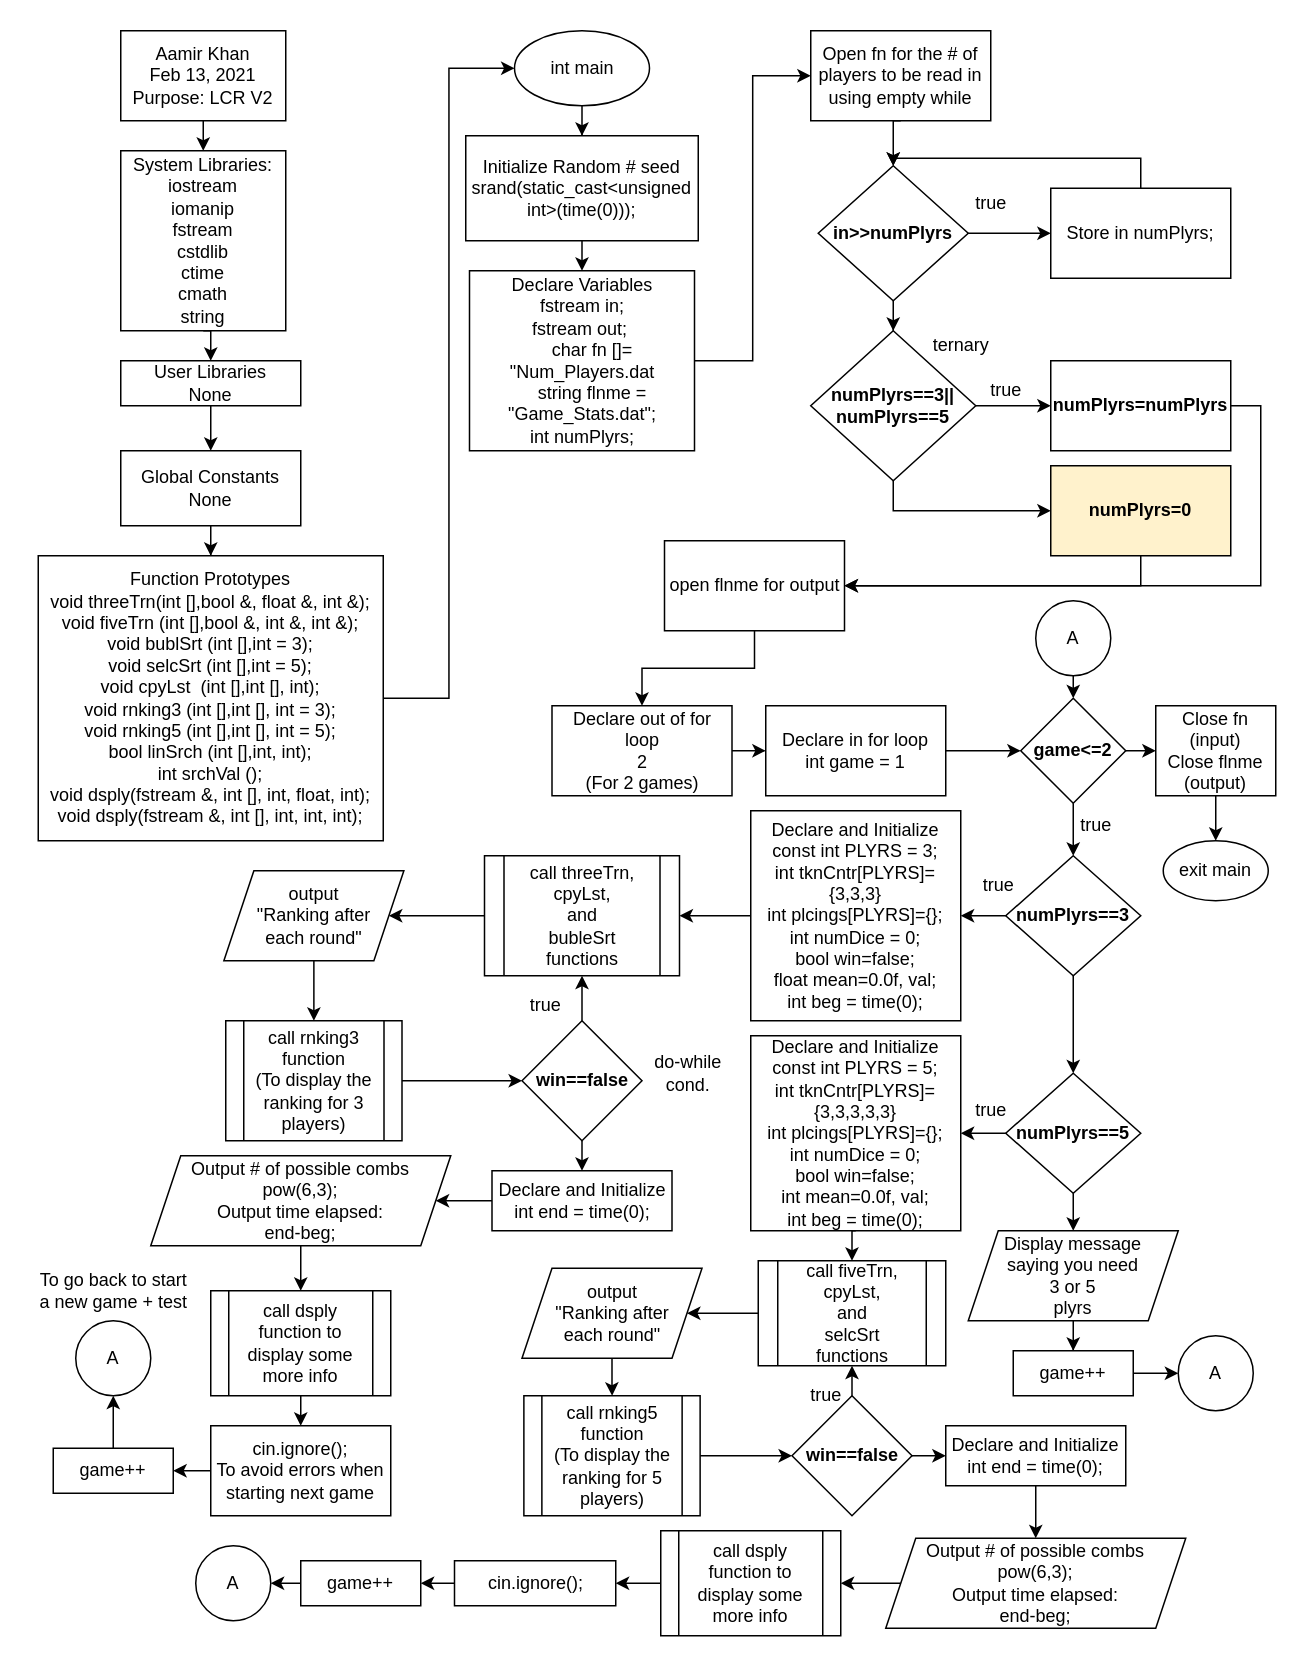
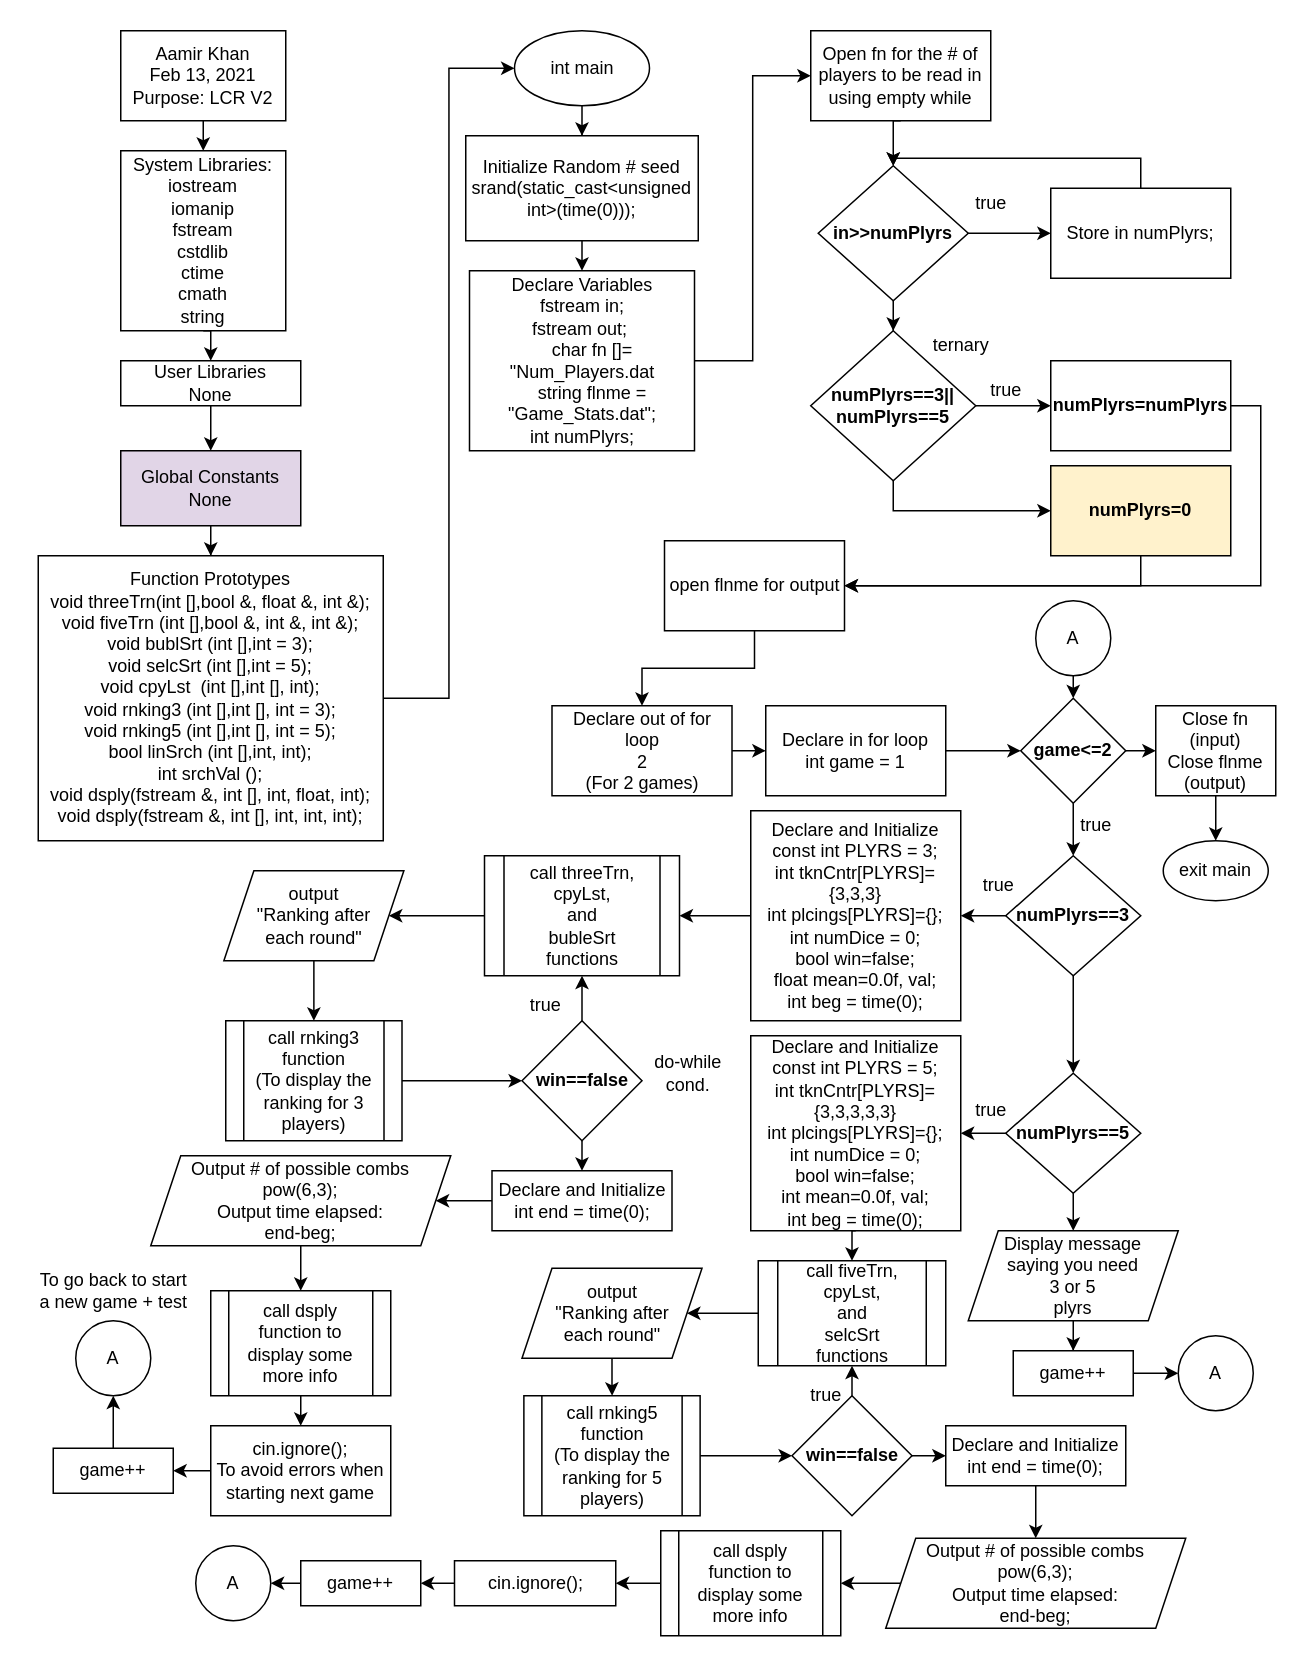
(211, 488) -> (211, 488)
